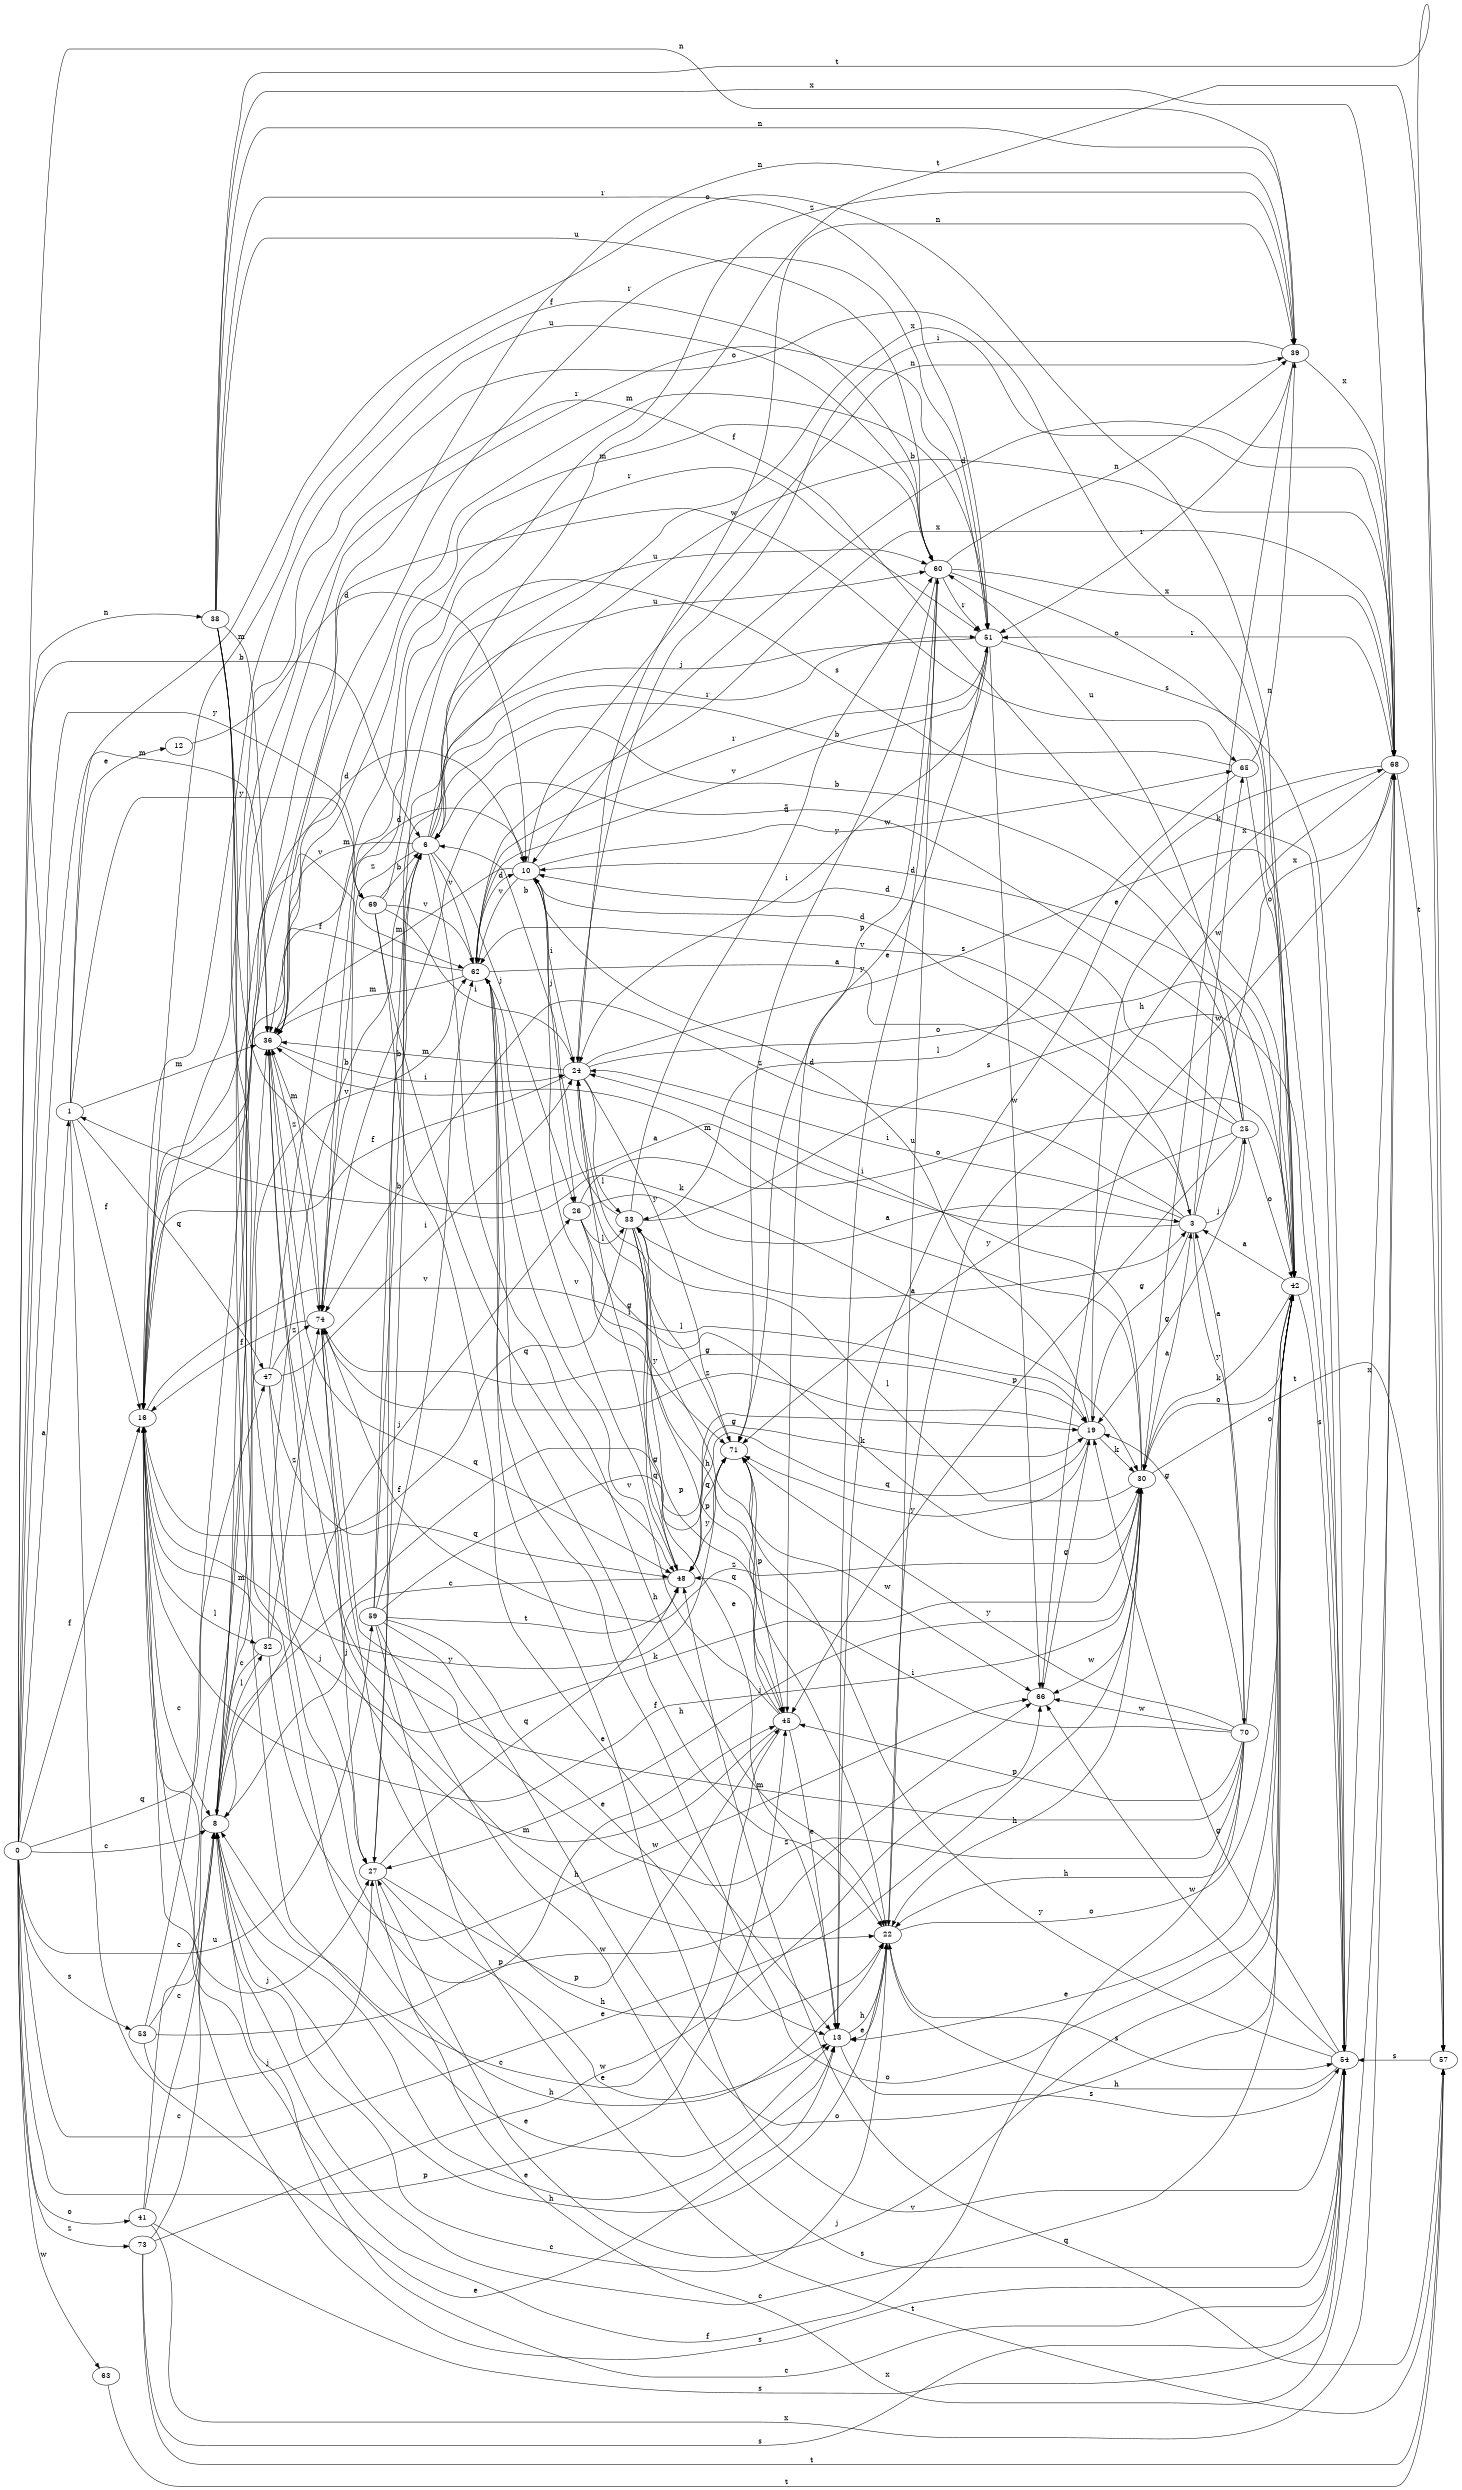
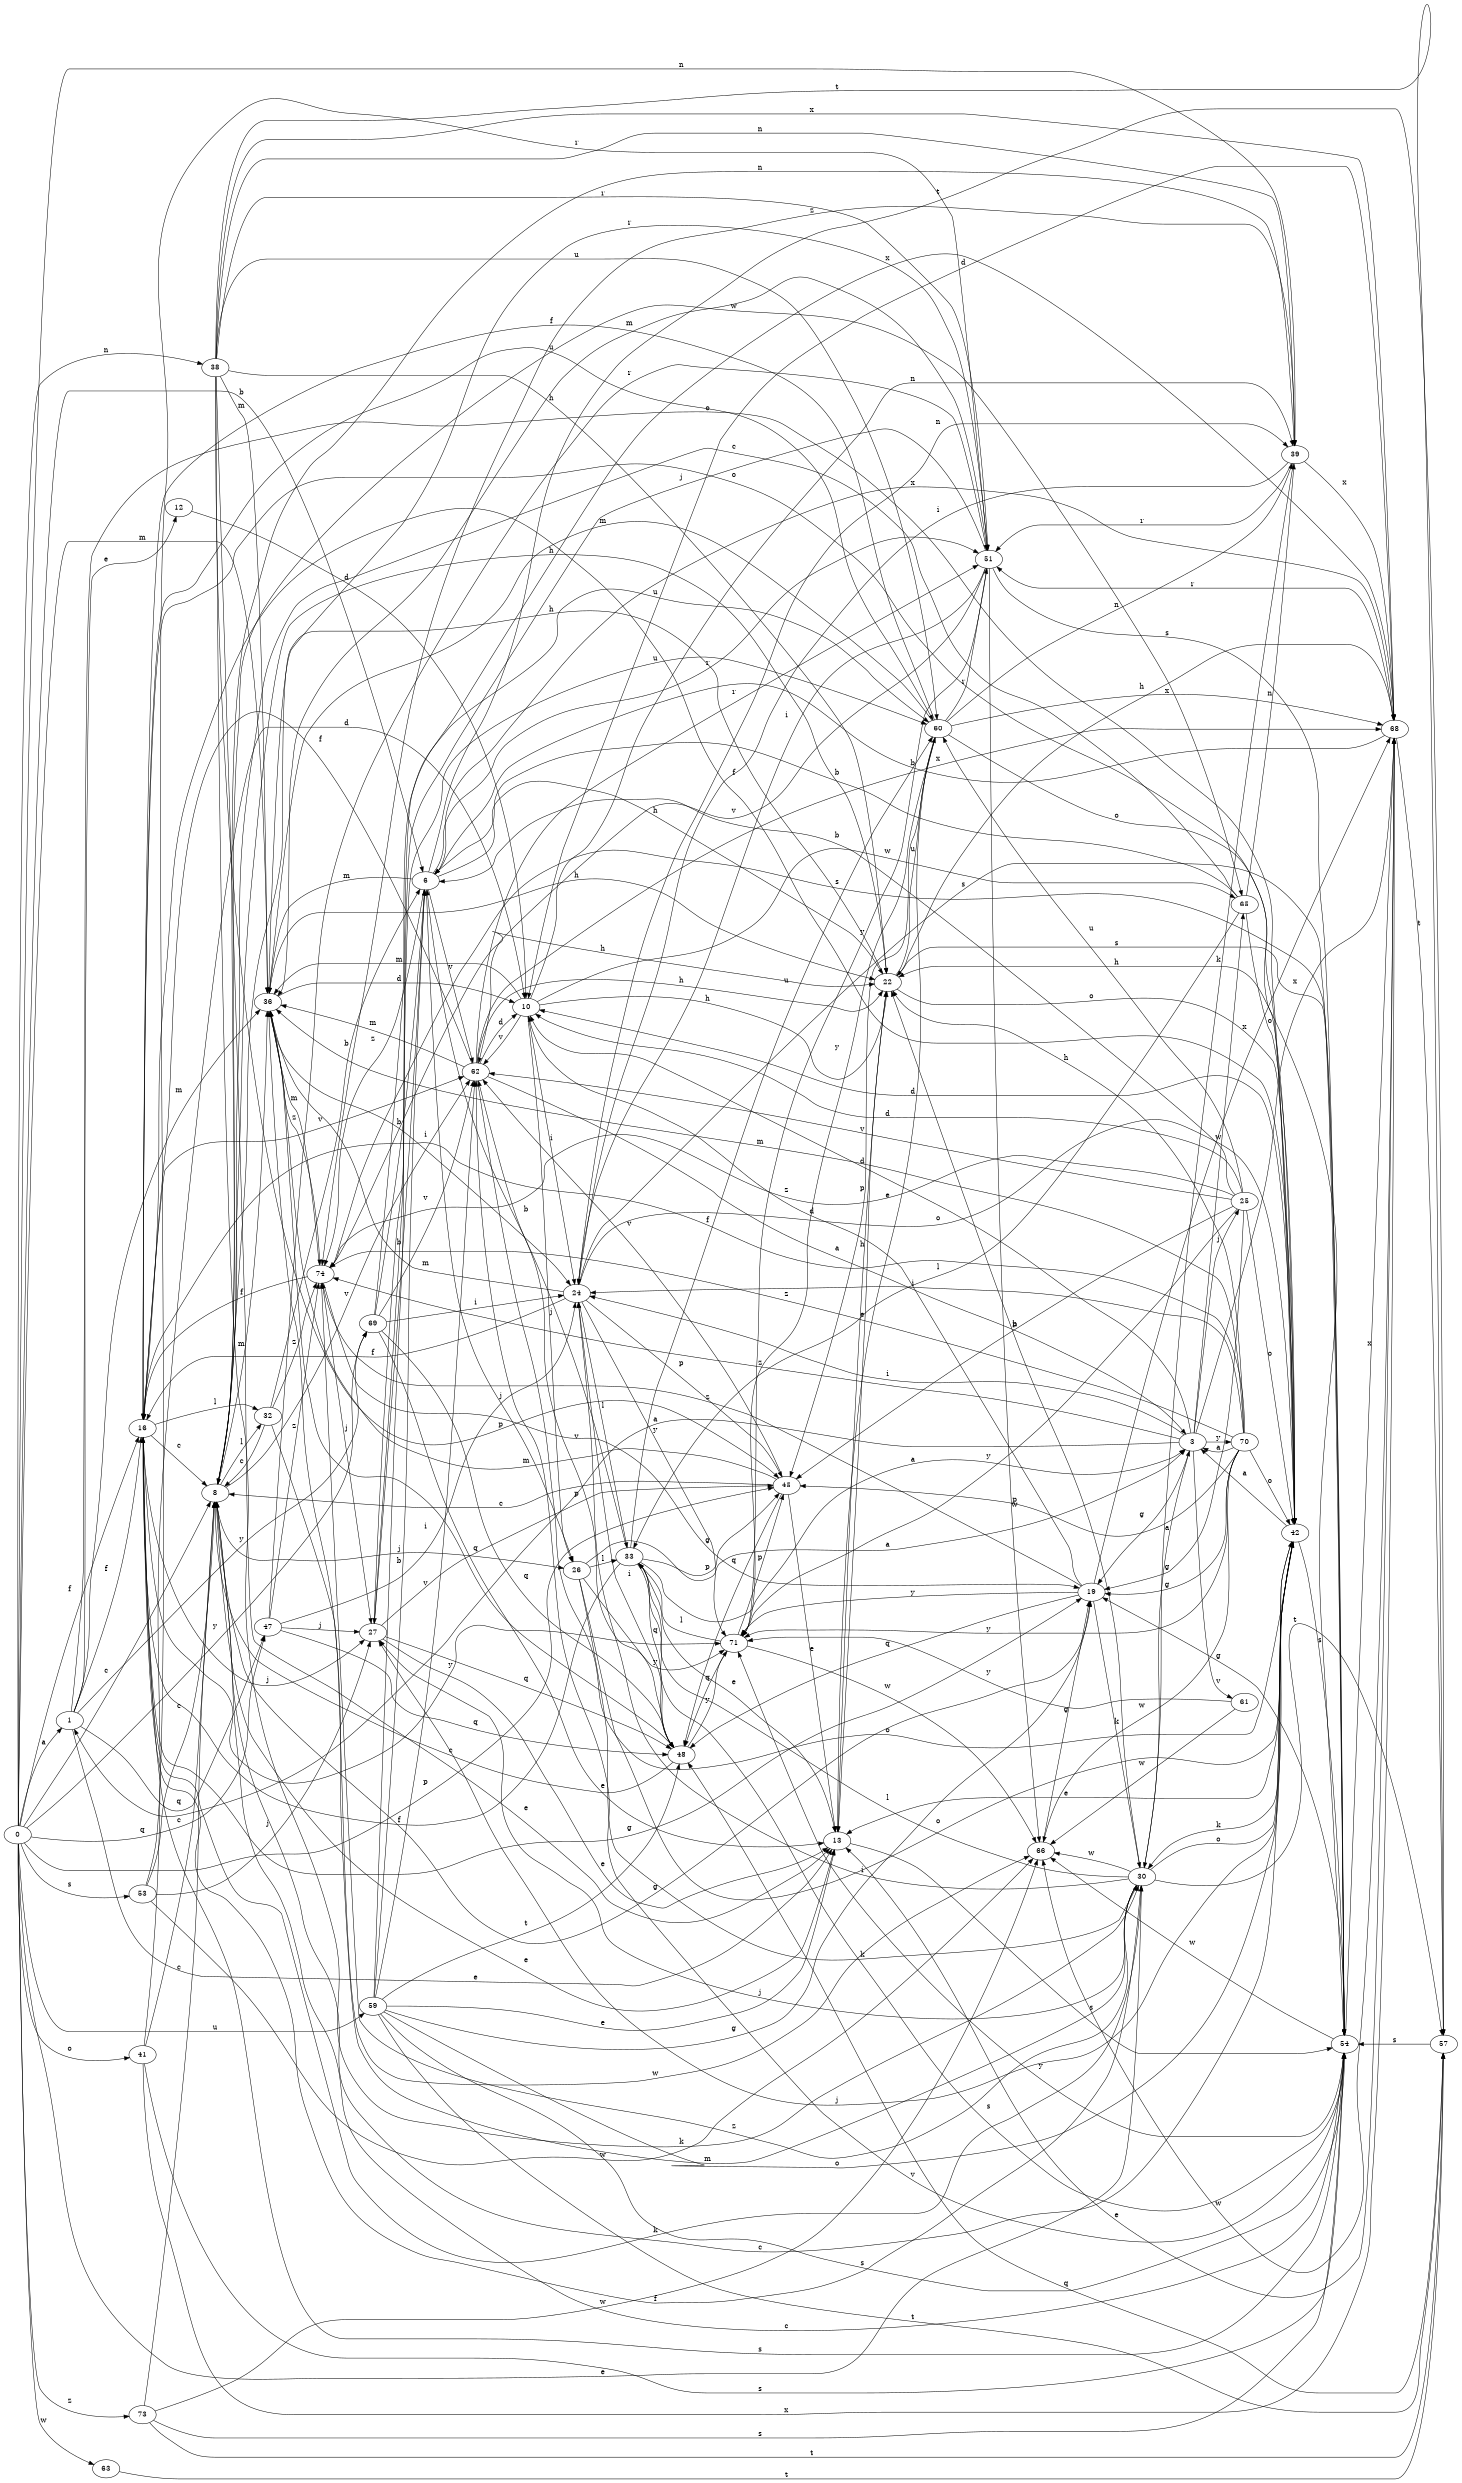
none -> (427, 549)
none -> (1245, 1702)
(552, 2247) -> (552, 610)
